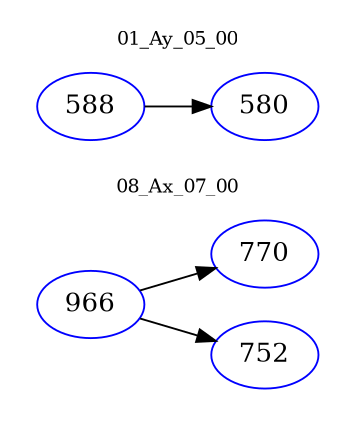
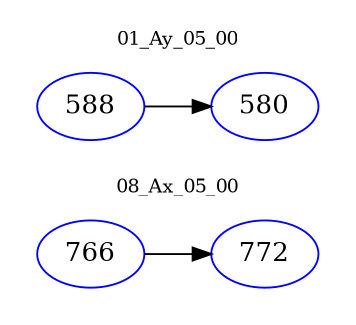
(178, 188) -> (178, 188)
(265, 254) -> (265, 254)
(91, 304) -> (91, 254)
(265, 355) -> none
